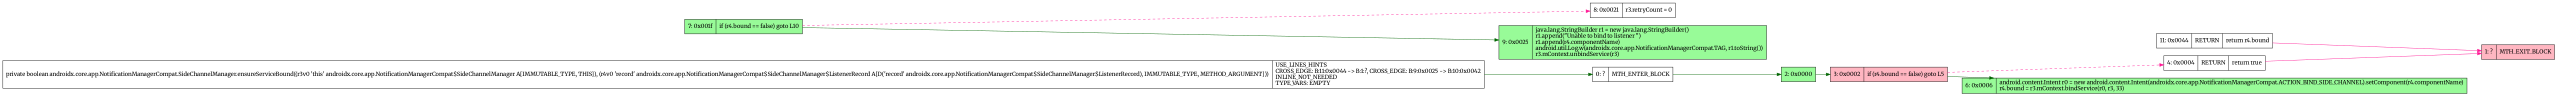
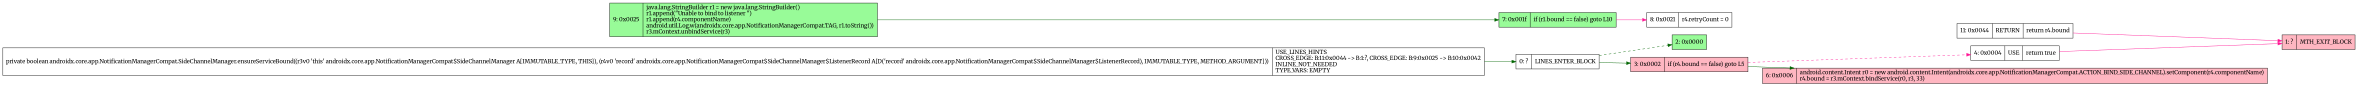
(1649, 10) -> (1705, 20)
(1194, 18) -> (1629, 20)
(759, 26) -> (1573, 20)
(1149, 34) -> (1186, 20)
(2213, 63) -> (2014, 53)
(1641, 74) -> (1565, 61)
(1725, 74) -> (1634, 50)
(1821, 74) -> (1613, 63)
(2215, 86) -> (2015, 76)
